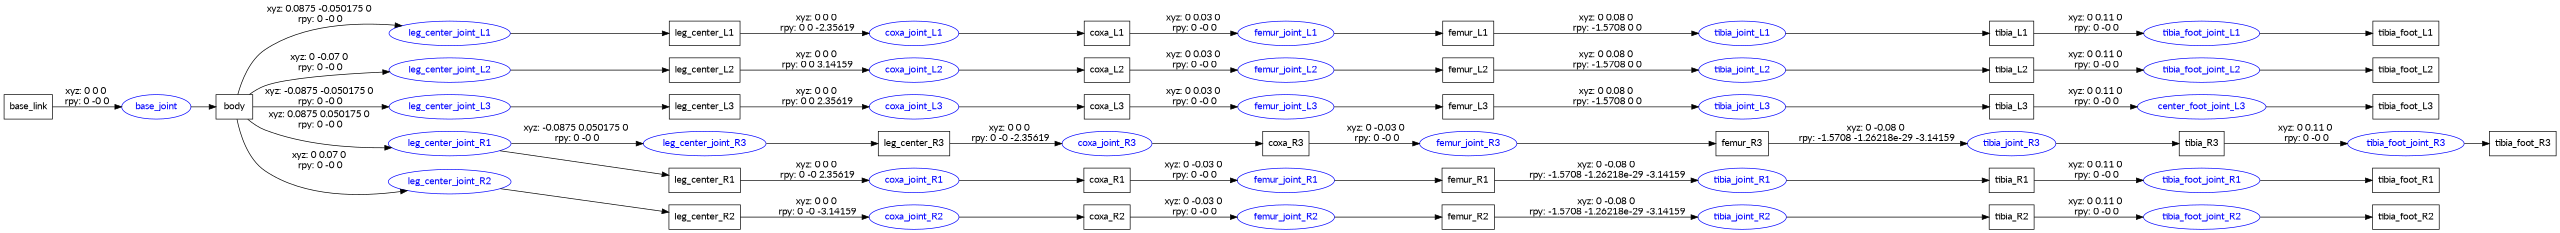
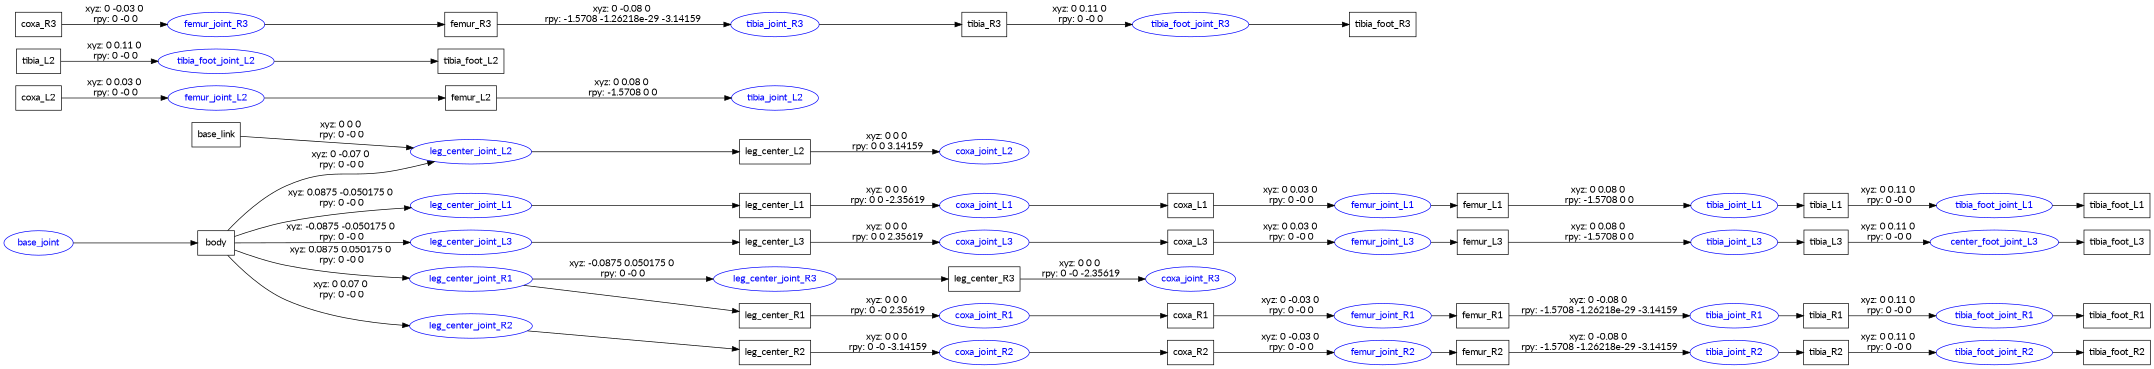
(1018, 70) -> none
(1884, 70) -> none
(84, 107) -> (323, 142)
(1204, 144) -> none
